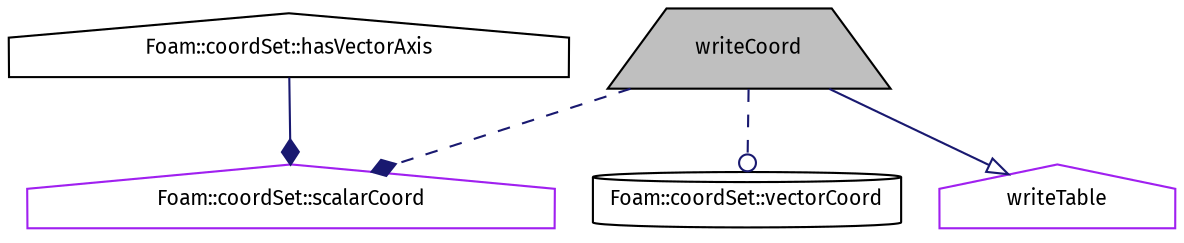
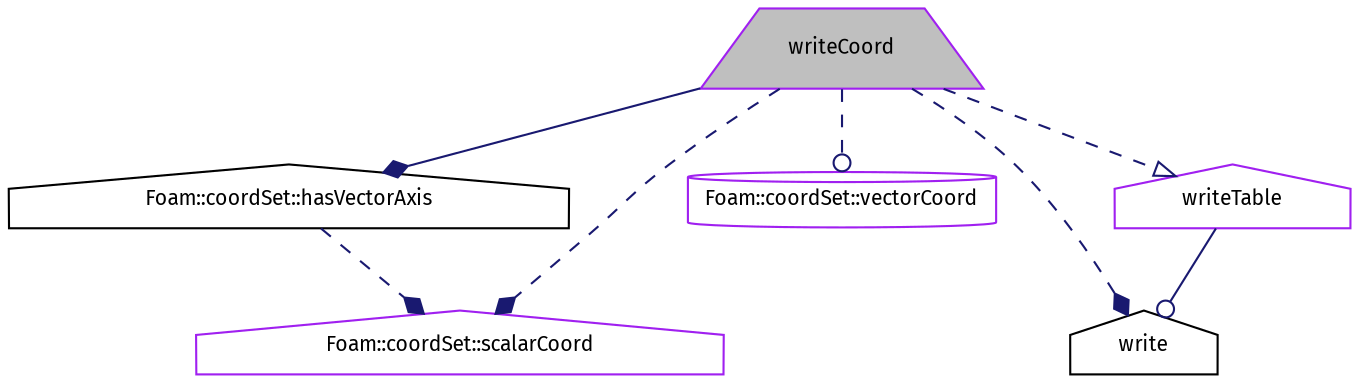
(749, 49) -> (842, 49)
(290, 108) -> (362, 263)
none -> (554, 127)
(909, 127) -> (1049, 129)
(747, 200) -> (842, 200)
none -> (1144, 346)
